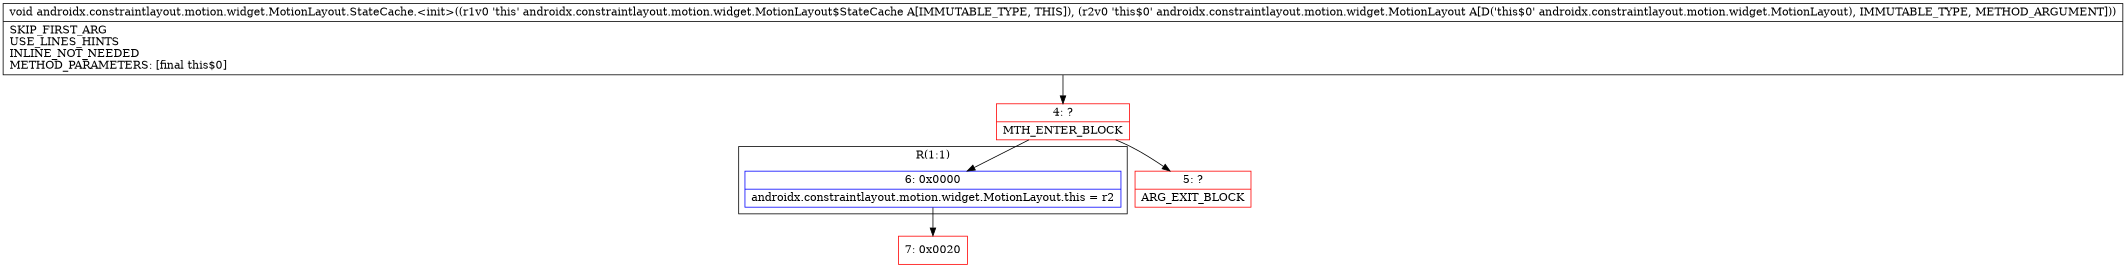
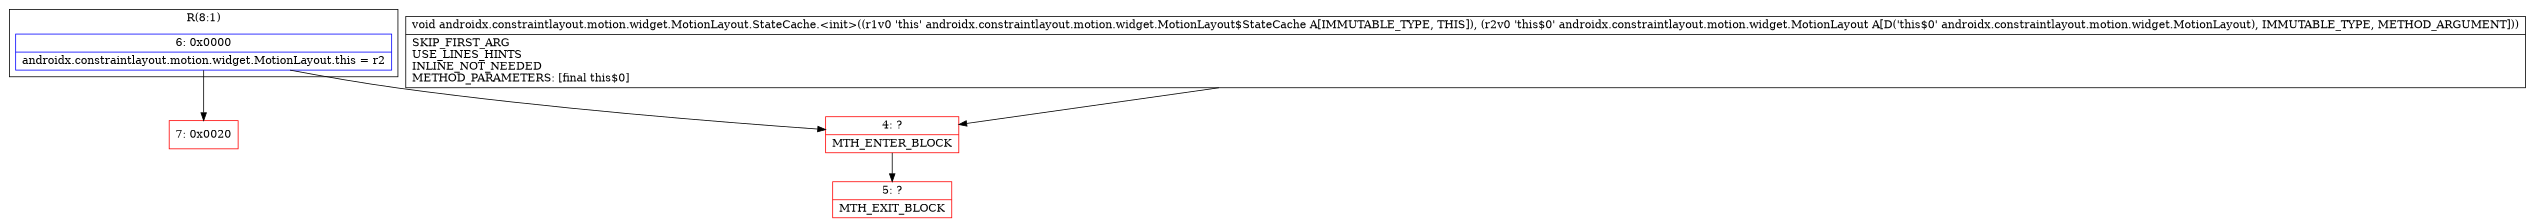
(1002, 154) -> (553, 106)
(933, 155) -> (204, 18)
(1193, 198) -> (892, 208)
